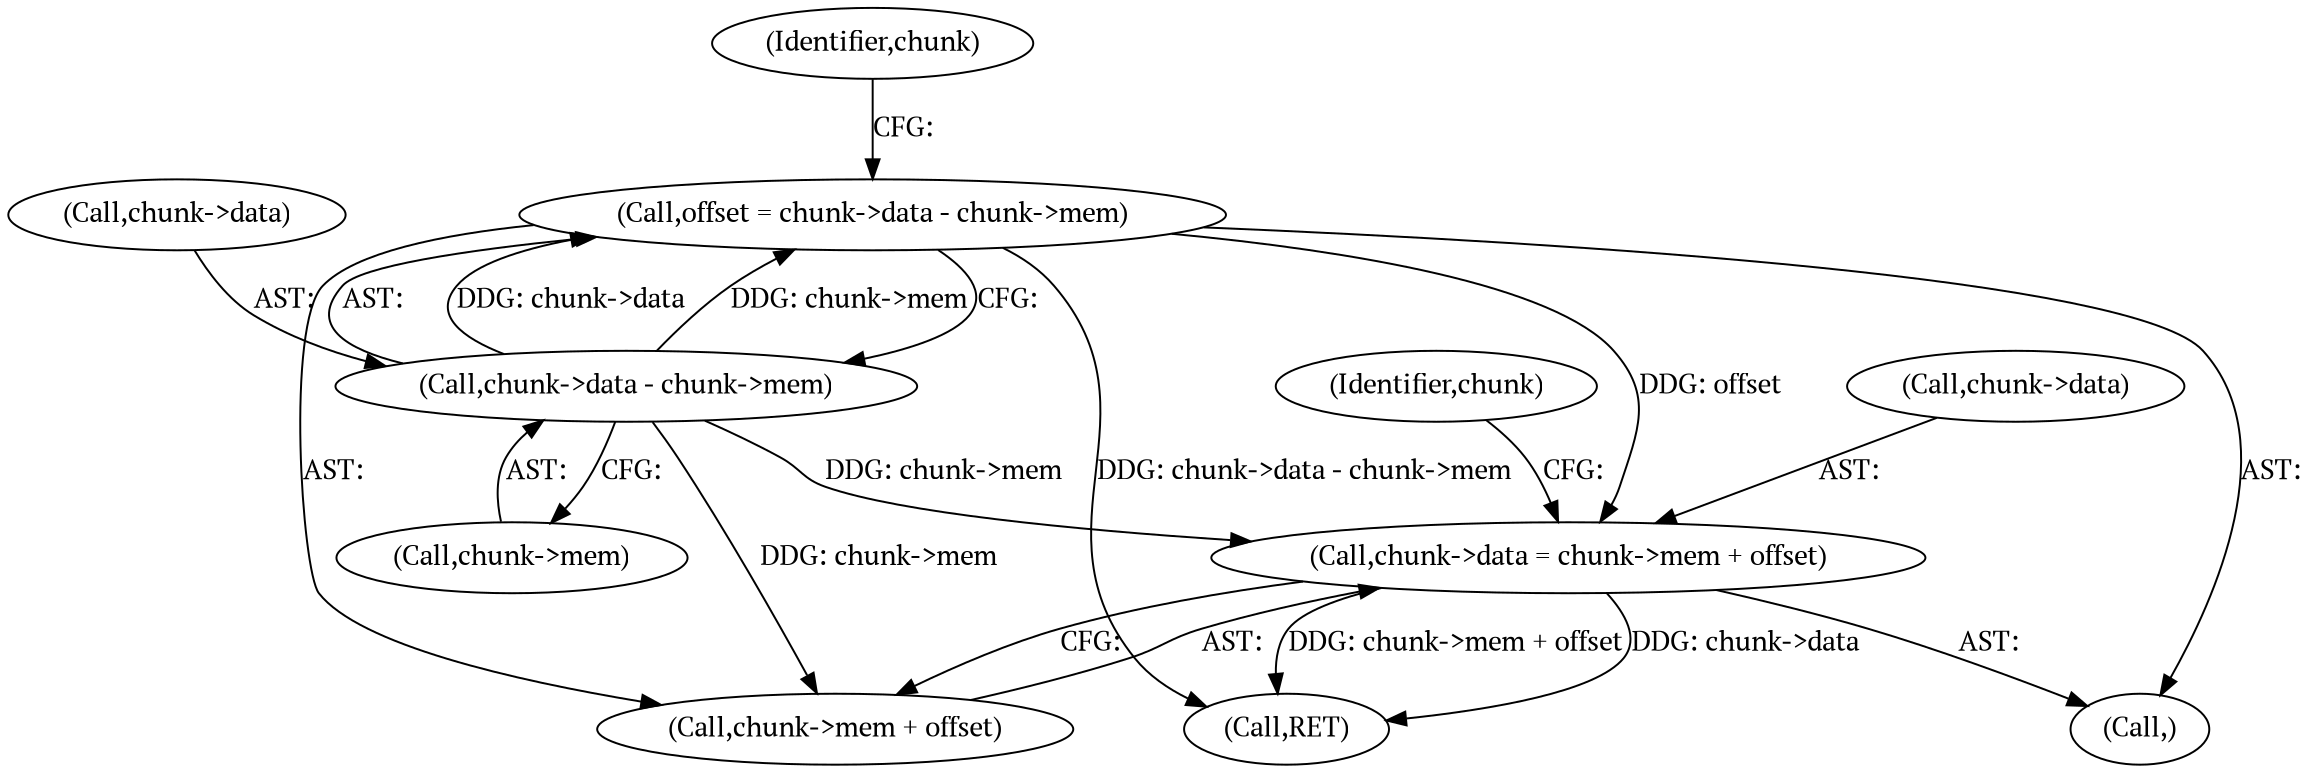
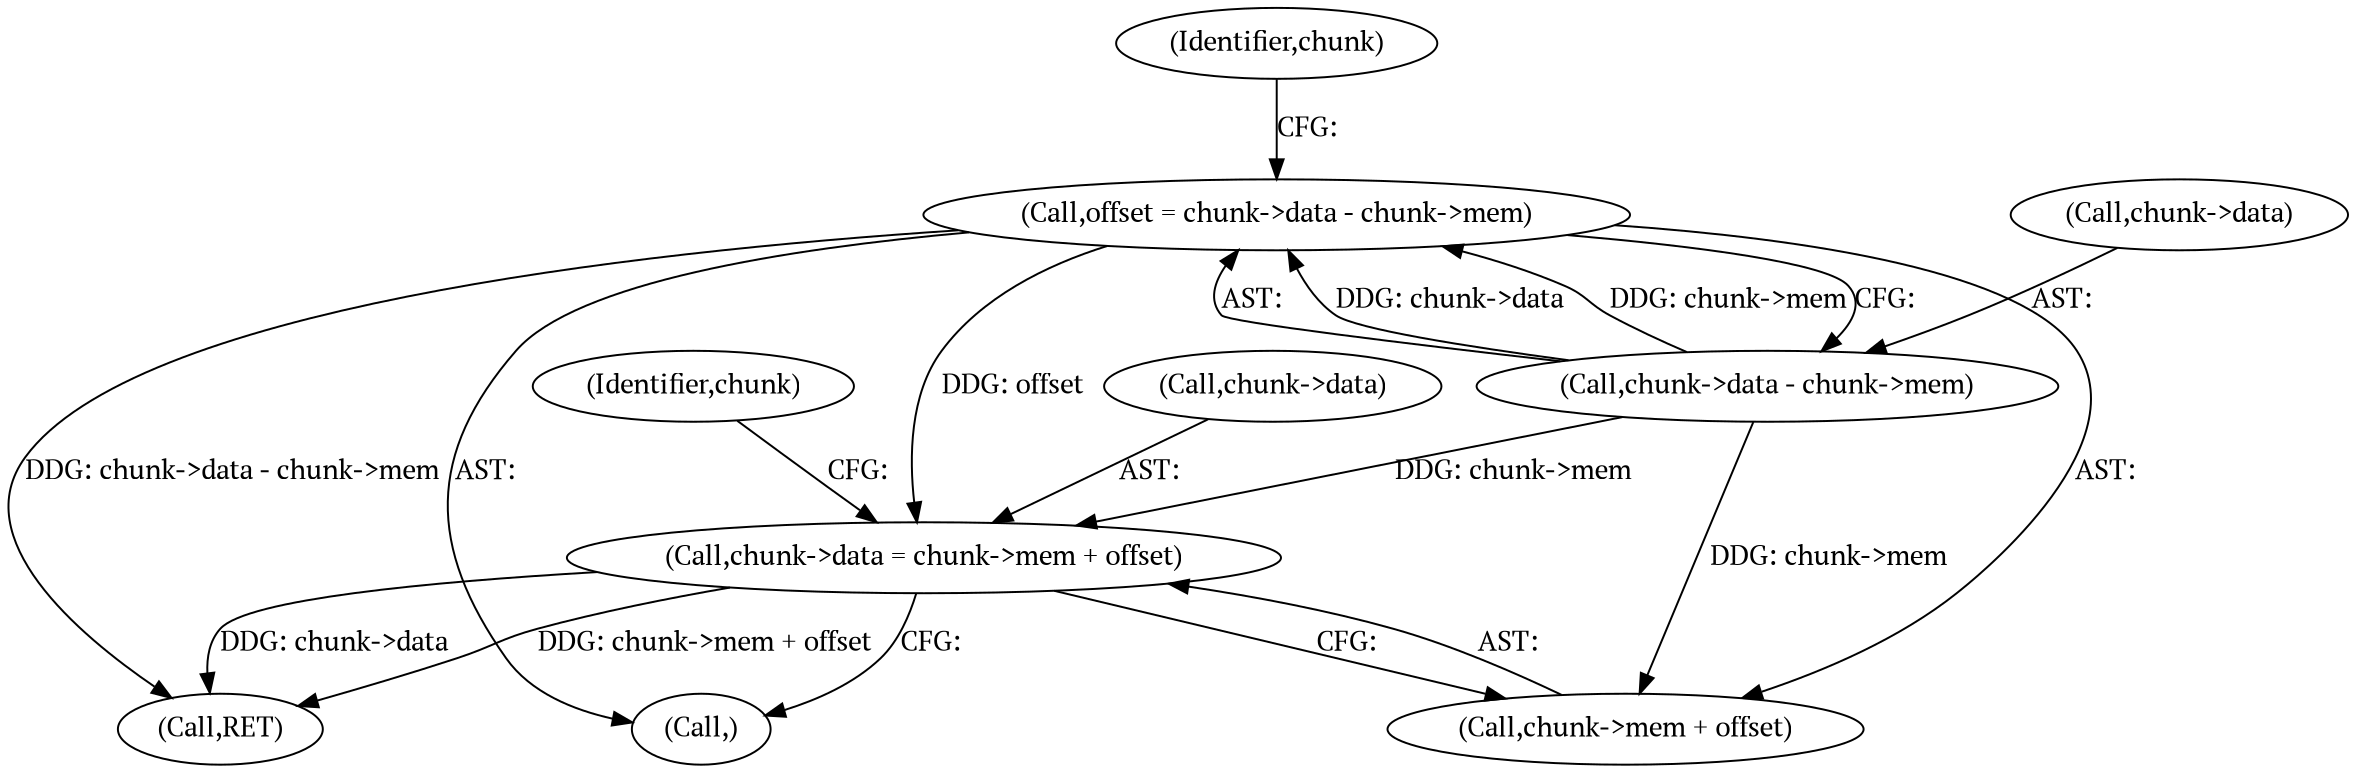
(512, 558) -> none
(1993, 643) -> (935, 643)
